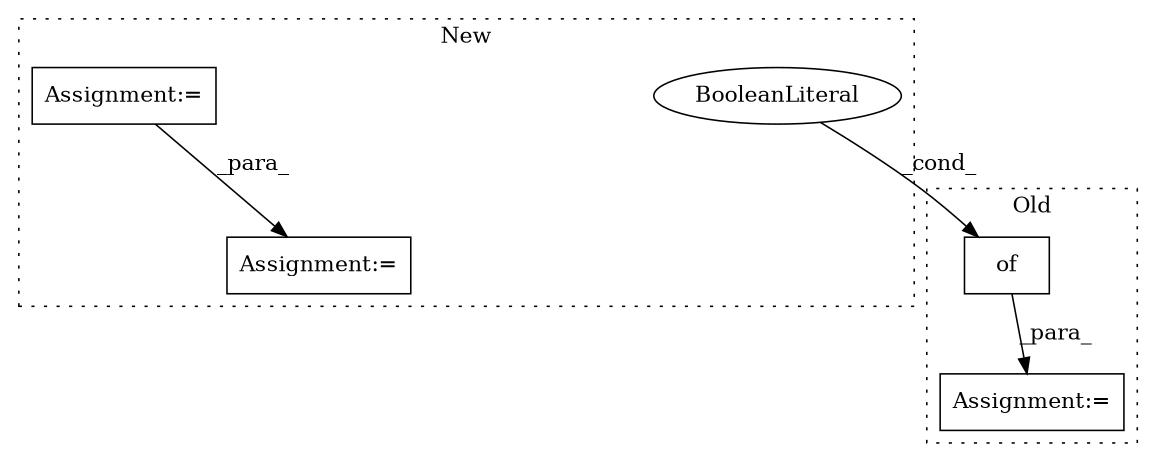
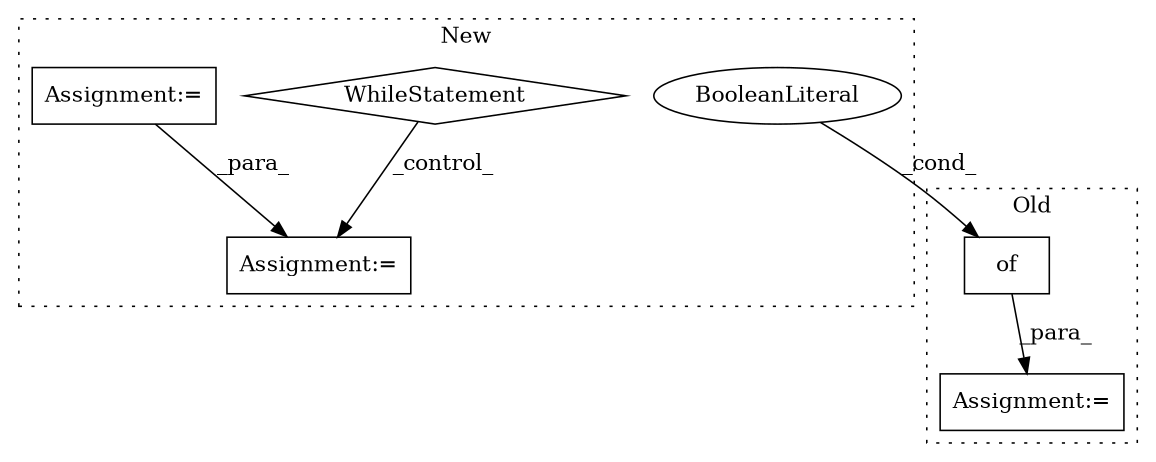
none -> (435, 96)
